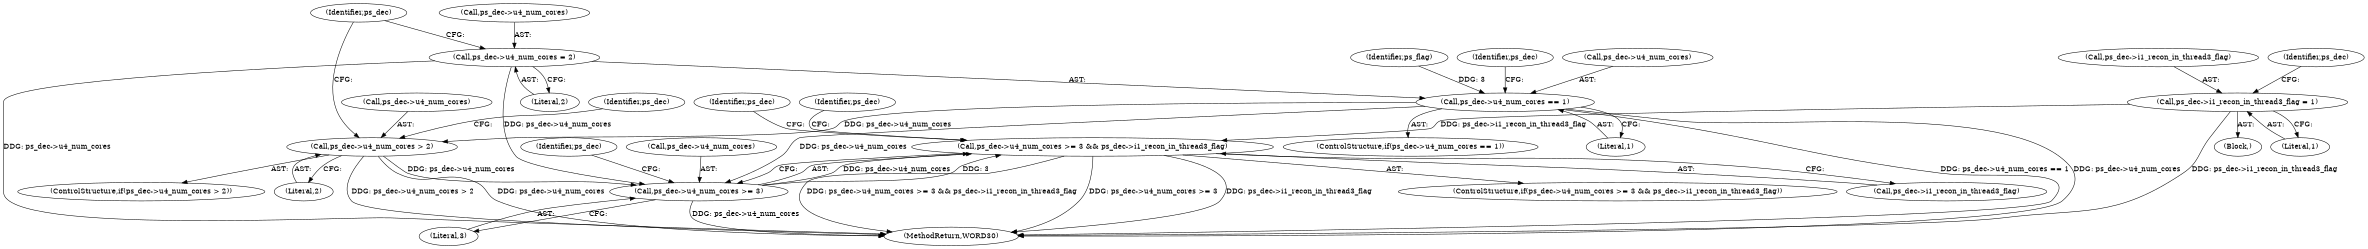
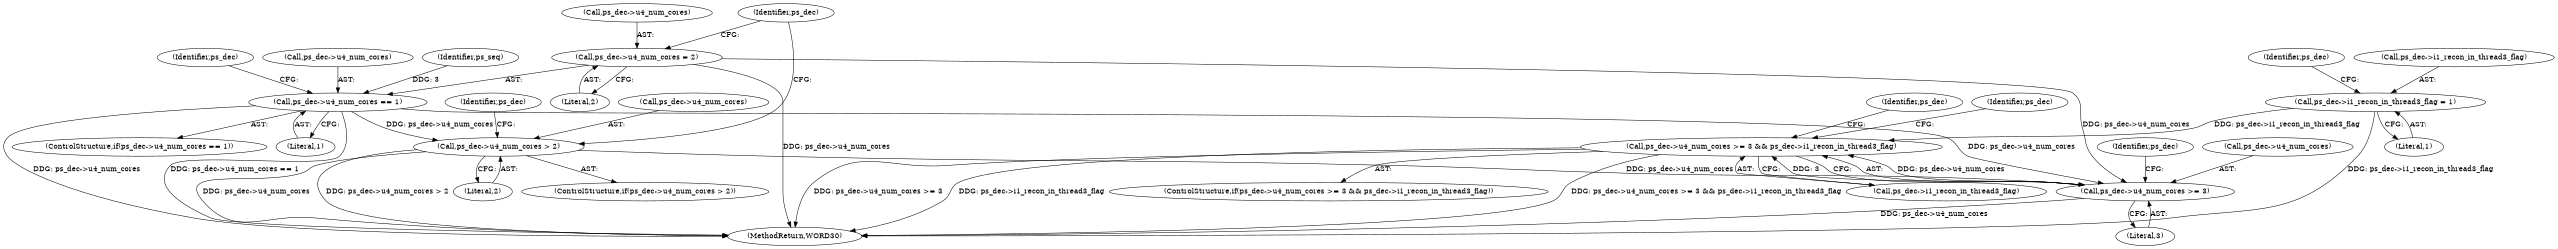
(1399, 58) -> (471, 58)
(2238, 147) -> none
